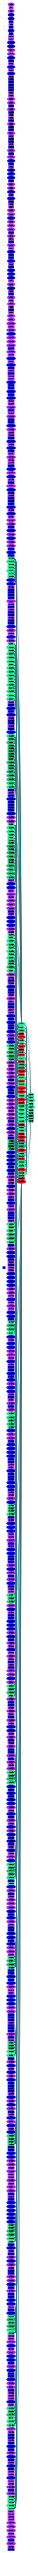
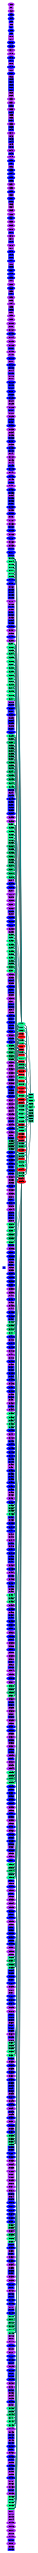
(11, 1884) -> (11, 1884)
(11, 2231) -> (11, 2231)
